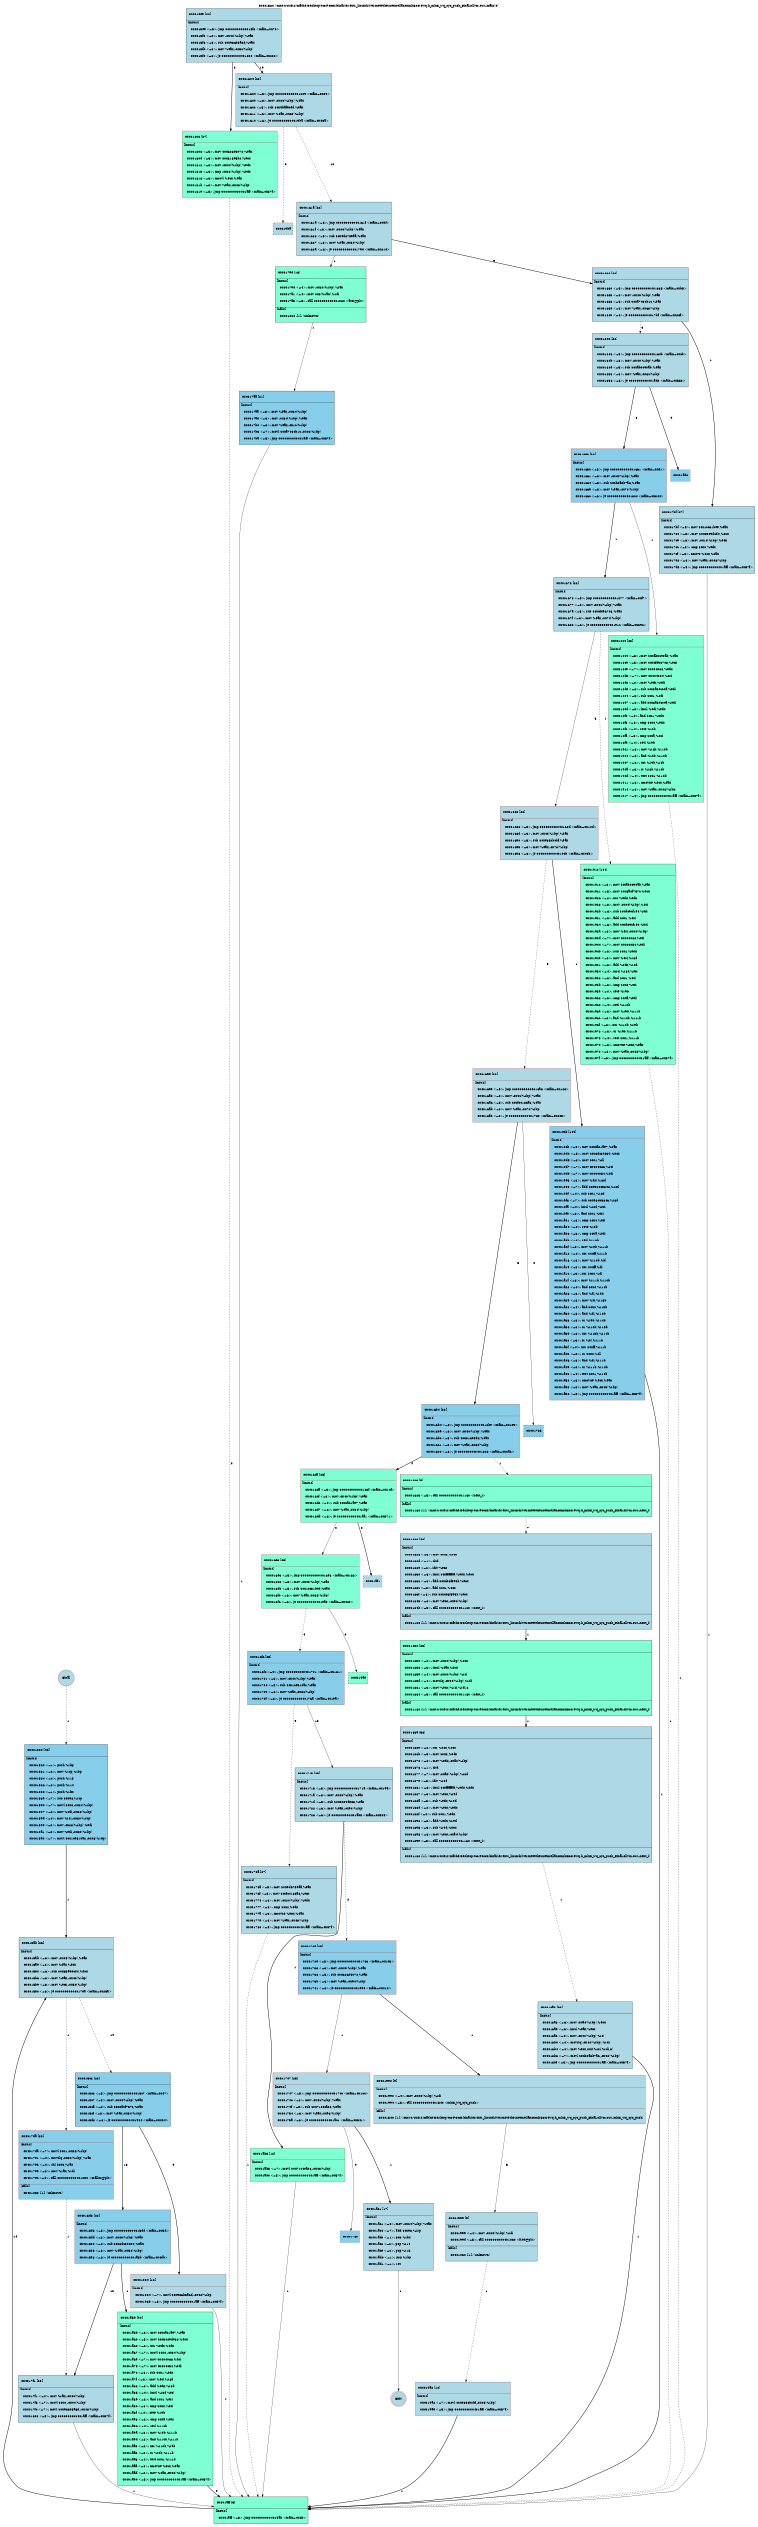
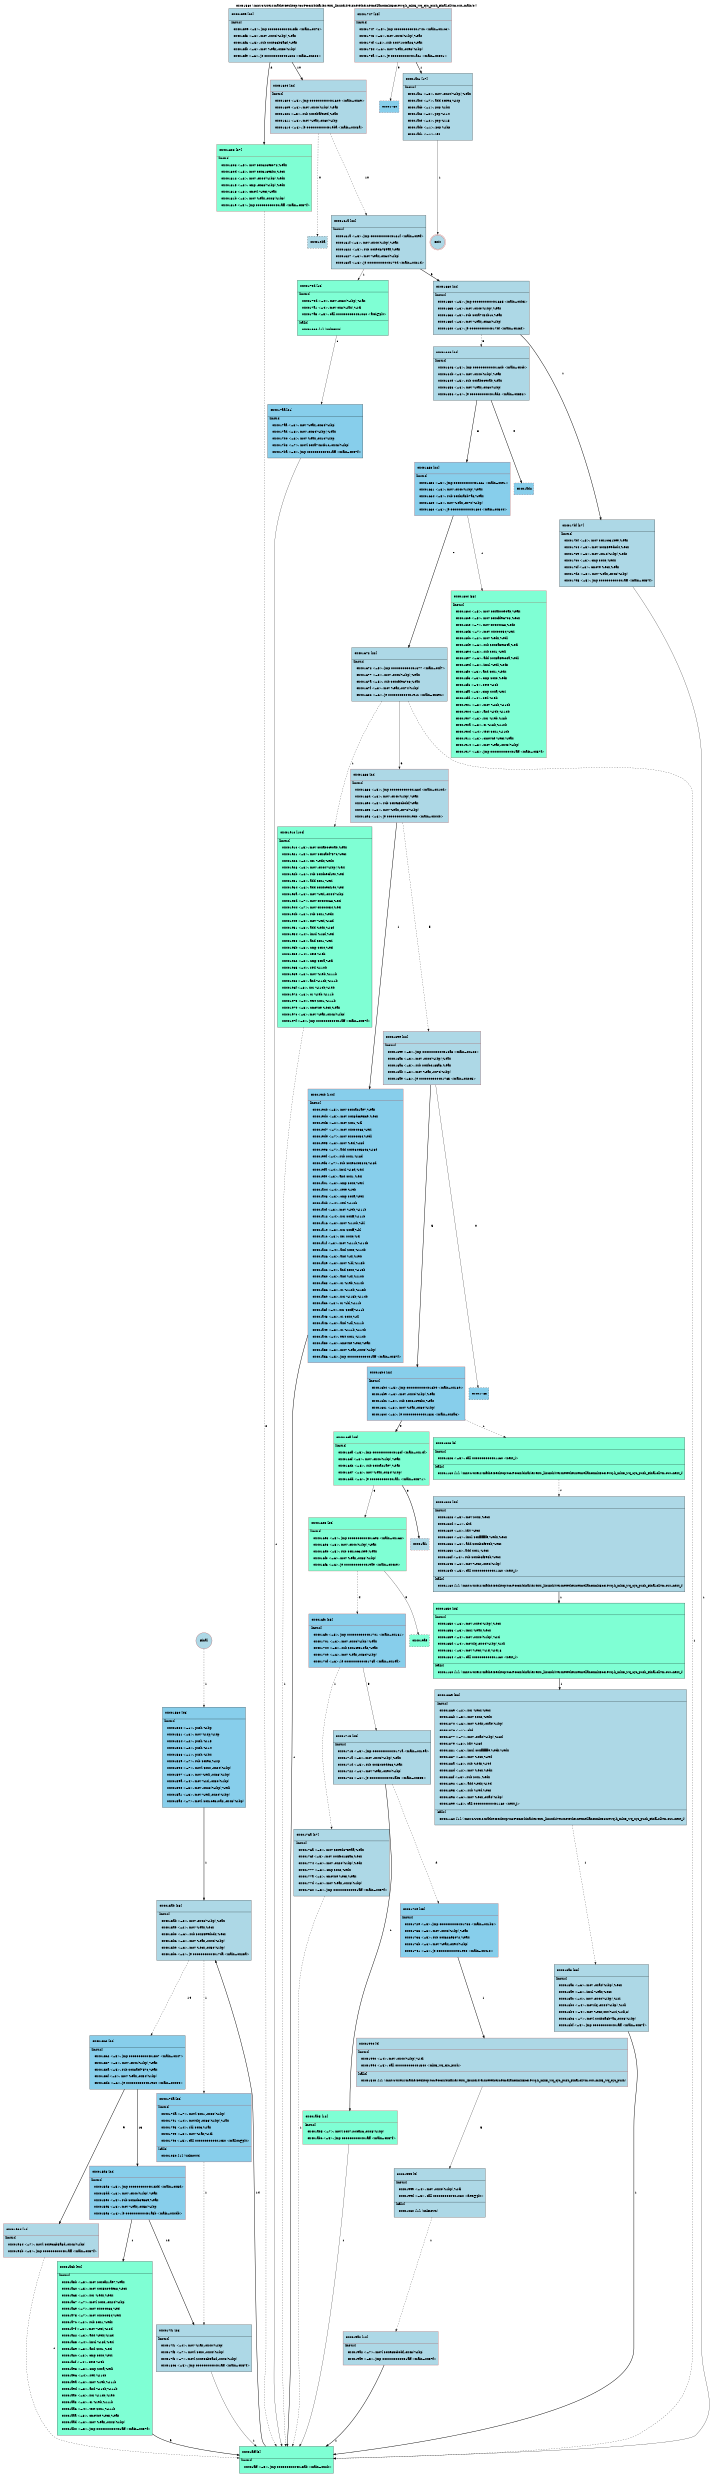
(295, 1721) -> (335, 1684)
(316, 1721) -> (368, 1684)
(679, 1827) -> (693, 1615)
(334, 2033) -> none
(222, 2402) -> (53, 2436)
